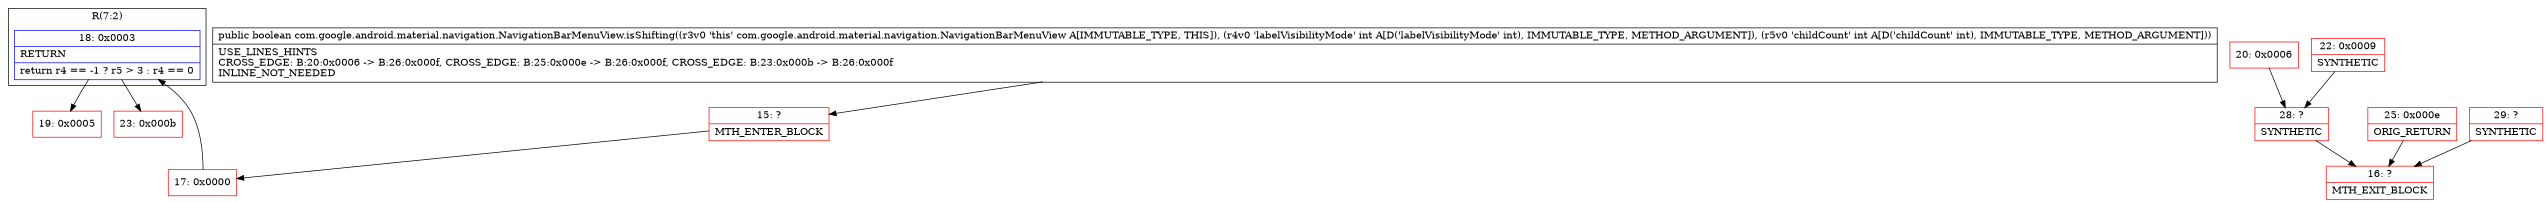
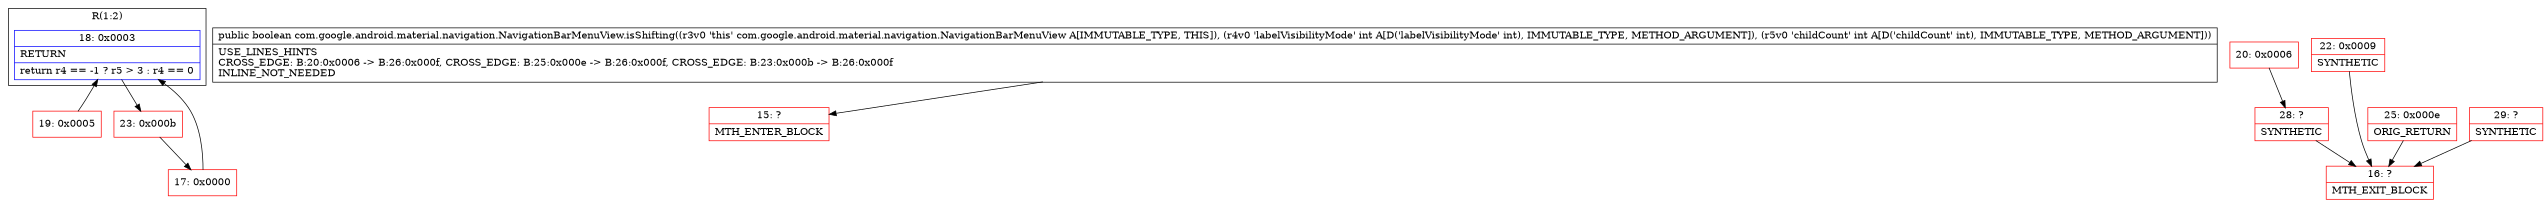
(107, 17) -> (107, 17)
(2322, 87) -> (2356, 116)
(81, 92) -> (86, 99)
(476, 154) -> (173, 151)
